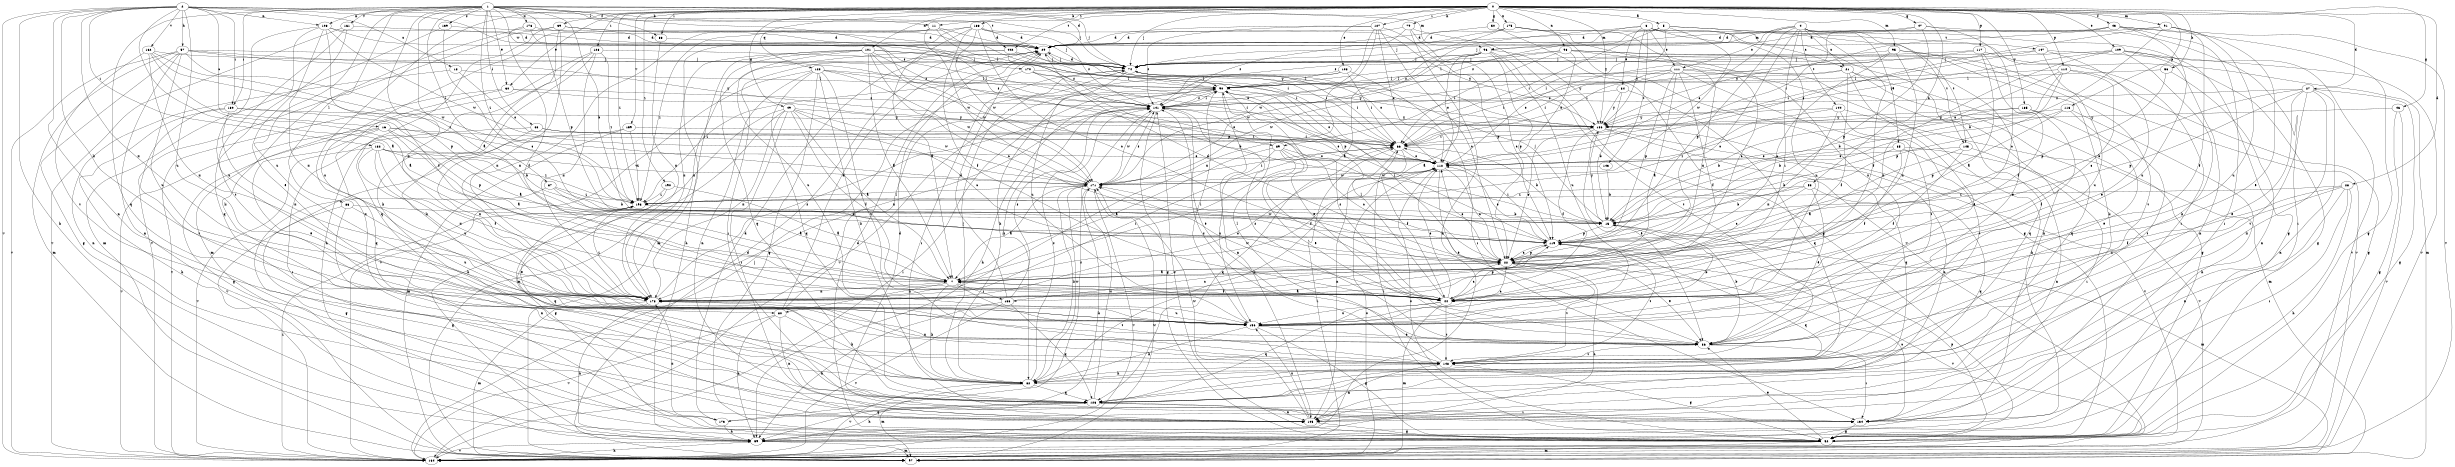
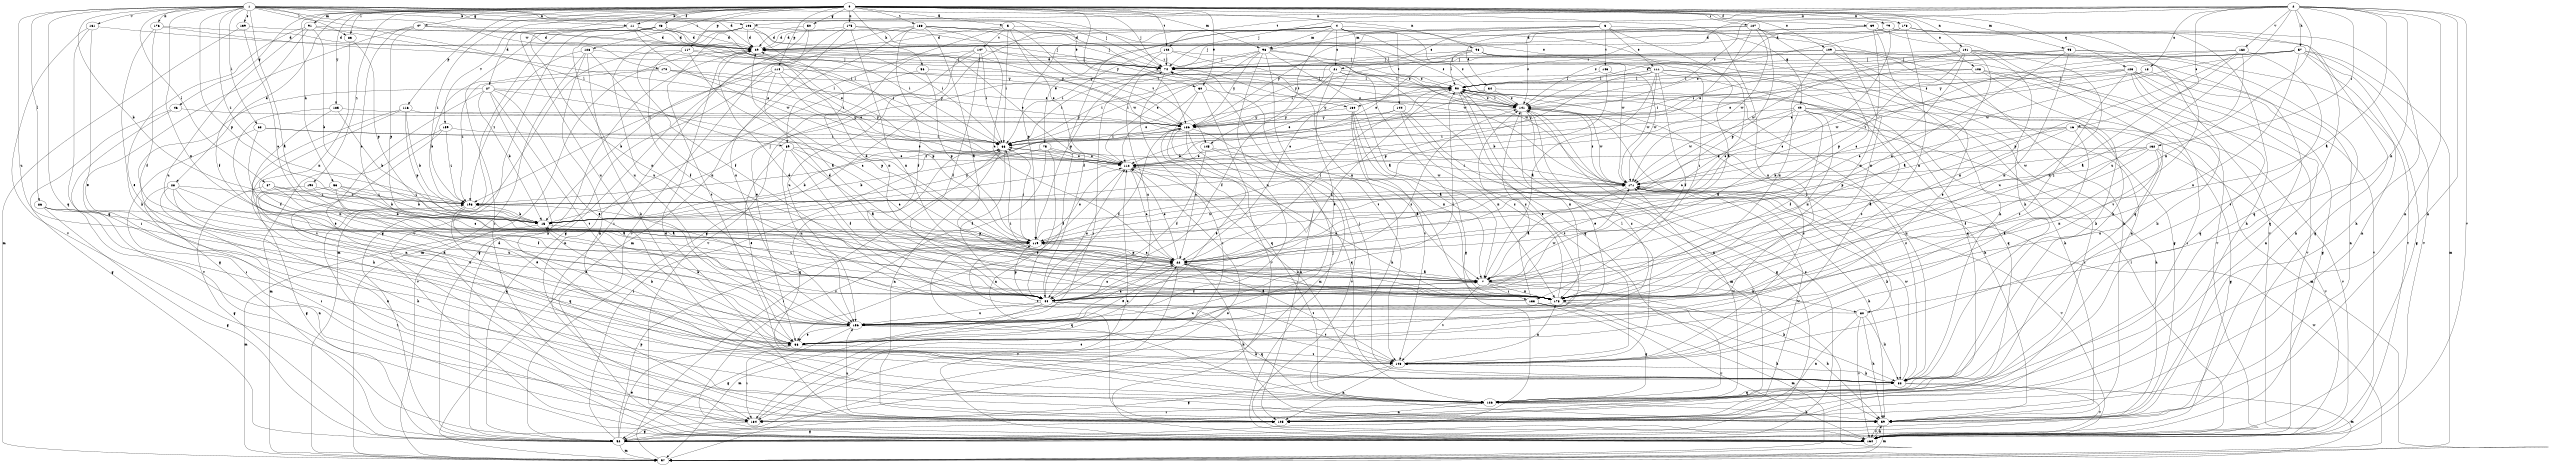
none -> (697, 26)
(1011, 50) -> (1167, 50)
none -> (1536, 80)
(1899, 147) -> (1045, 147)
none -> (923, 211)
(1047, 223) -> (1719, 150)
(855, 412) -> (2182, 278)
